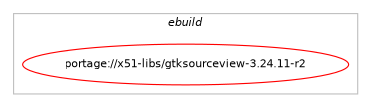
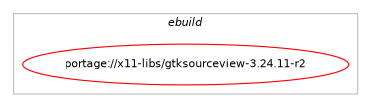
(186, 65) -> (186, 65)
